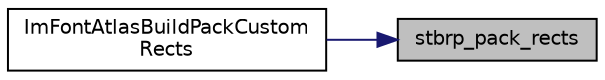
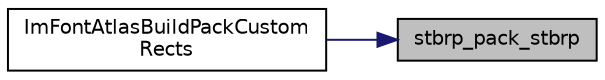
(497, 40) -> (497, 40)
